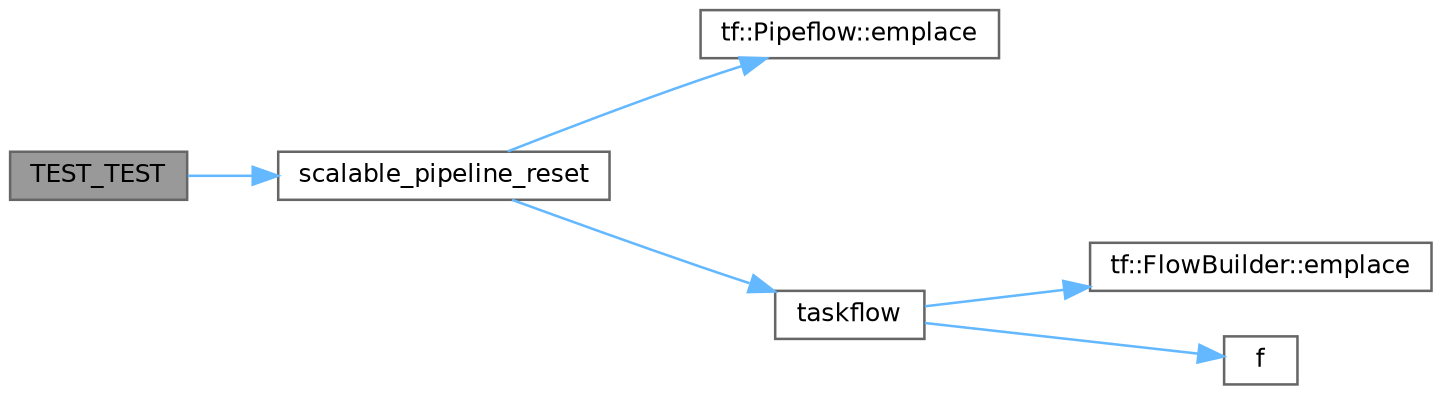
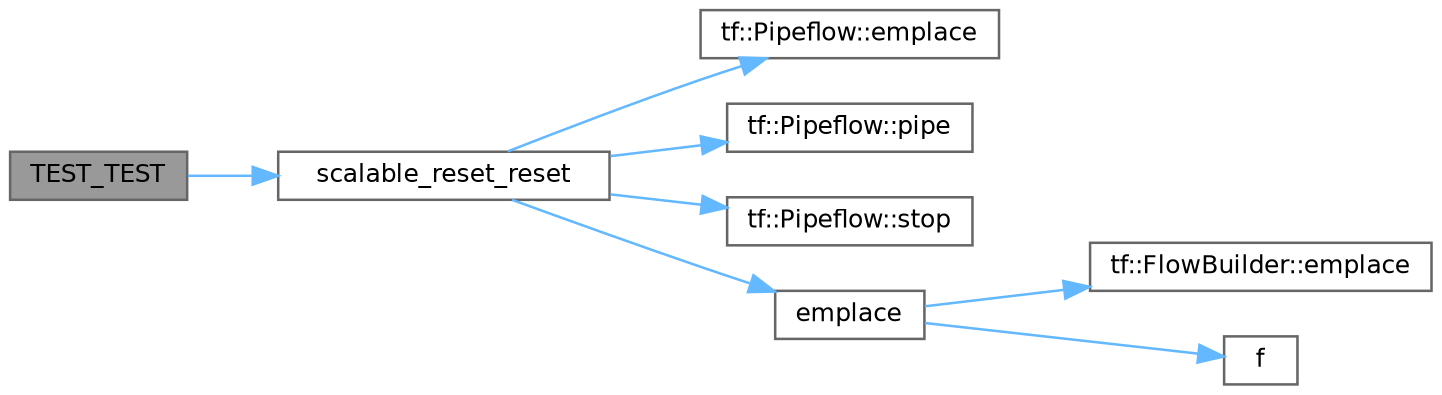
none -> (850, 128)
(444, 176) -> (444, 176)
none -> (850, 221)
(850, 315) -> (850, 315)
